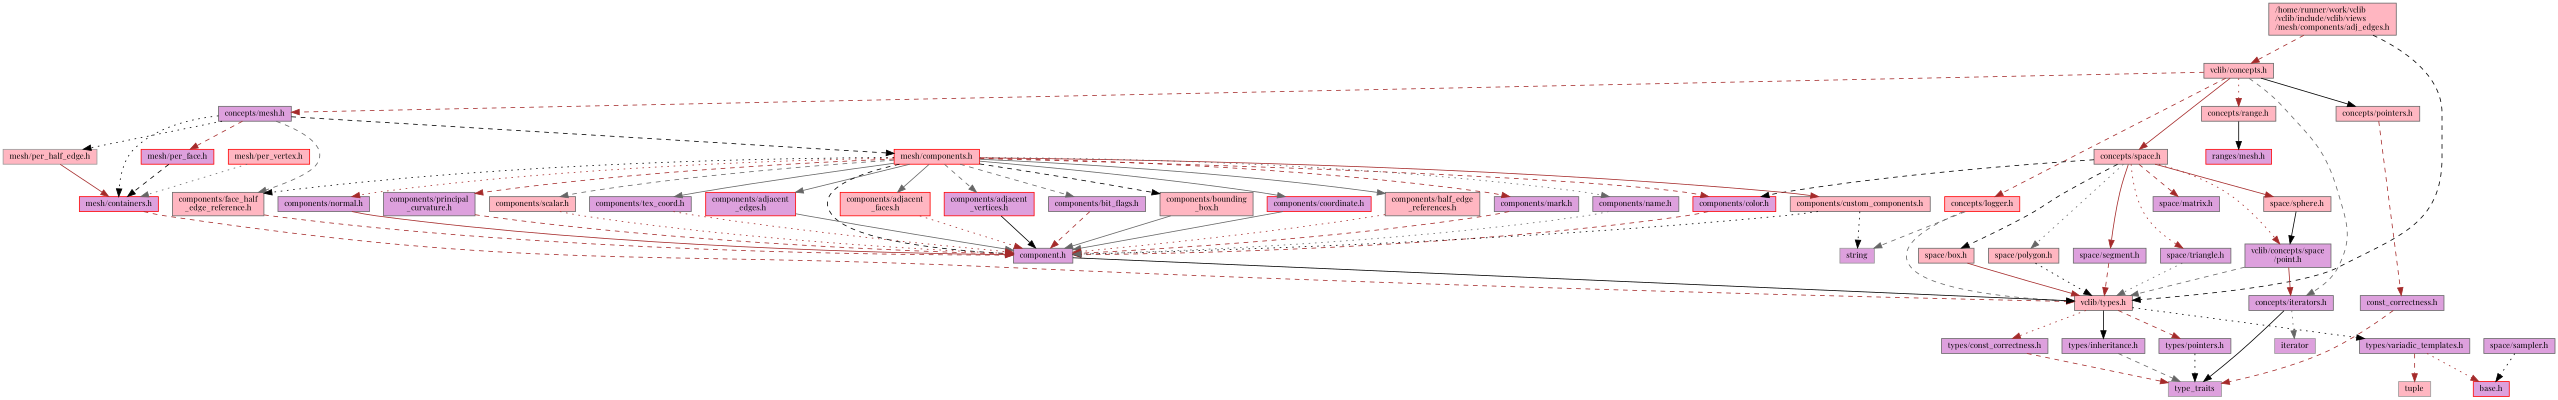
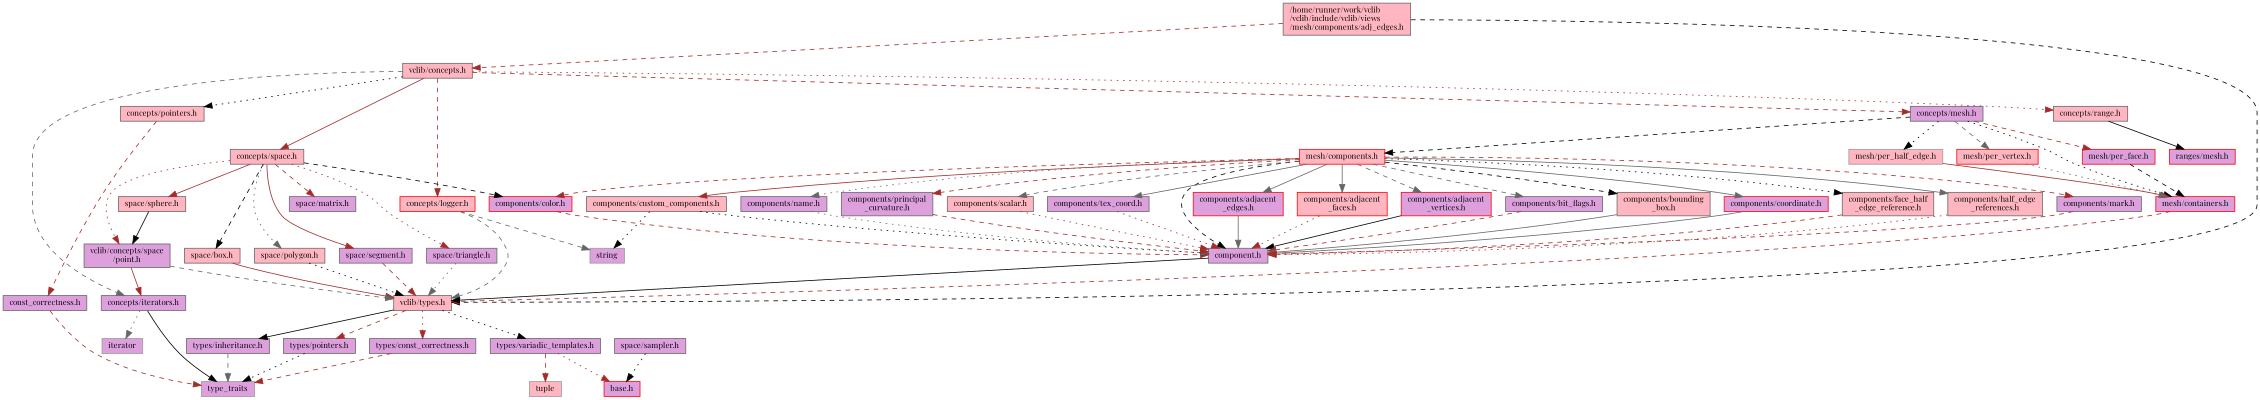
(2304, 91) -> (307, 91)
(319, 160) -> (1969, 133)
(324, 204) -> none
